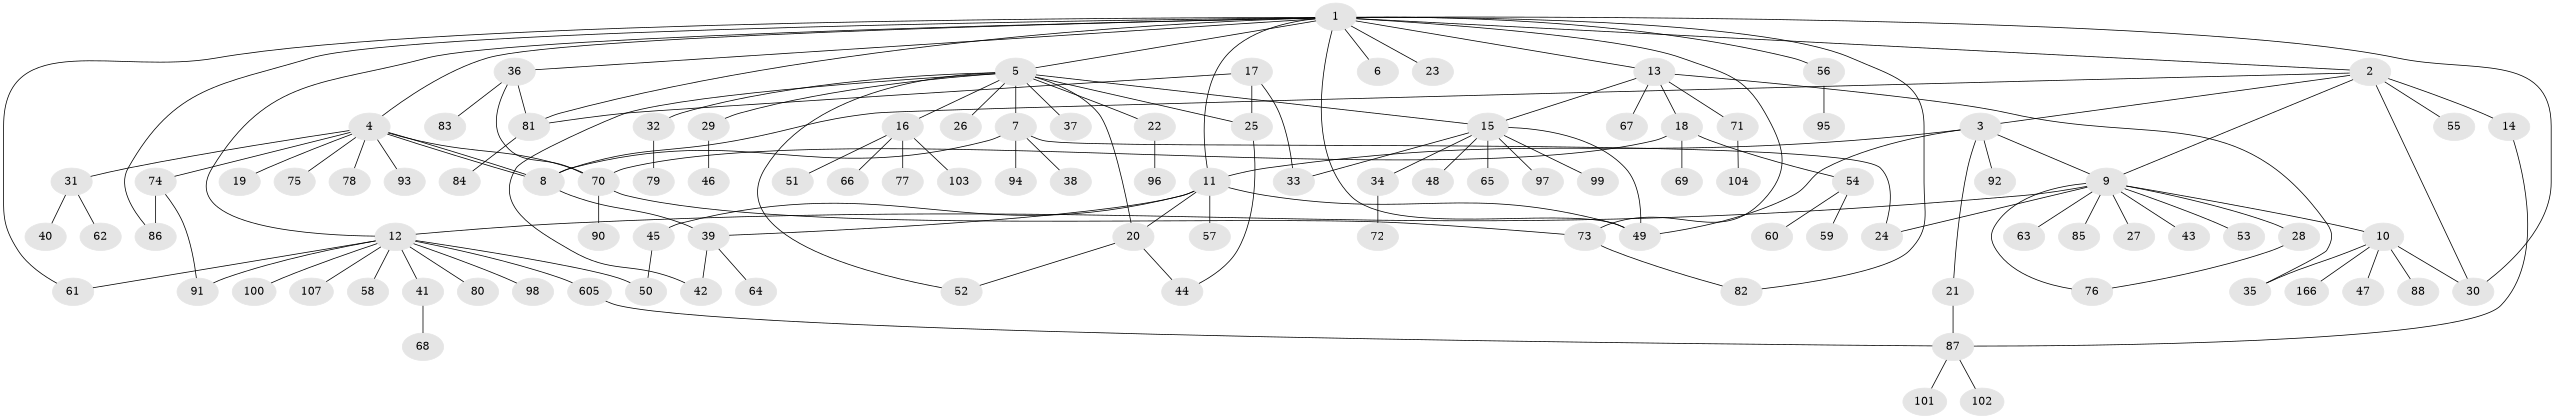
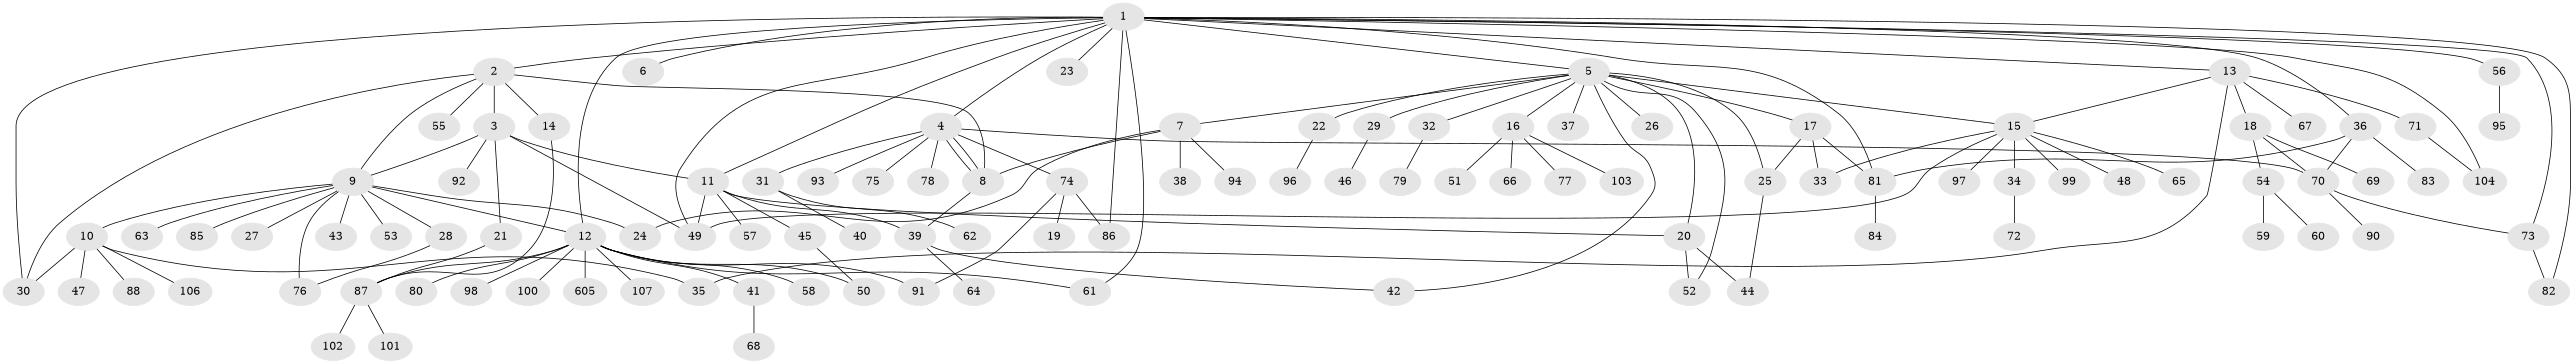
none -> (1834, 33)
none -> (1687, 93)
(304, 153) -> (1061, 209)
(2307, 292) -> (190, 292)
(1268, 337) -> (473, 264)
